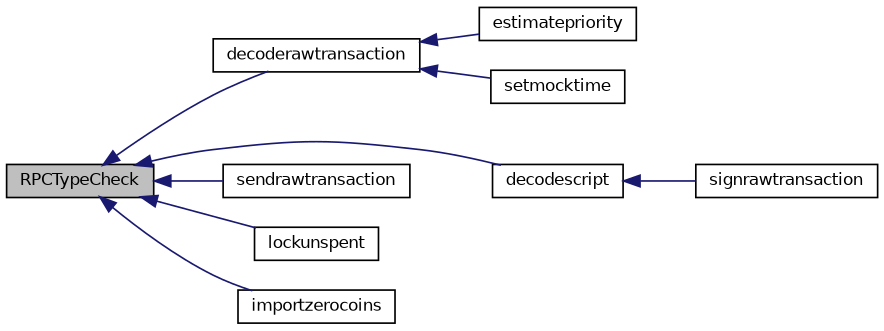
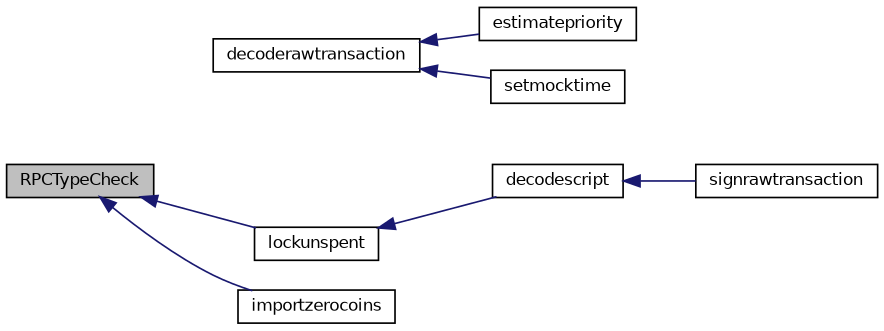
(190, 108) -> none
(326, 142) -> (445, 210)
(317, 181) -> none
